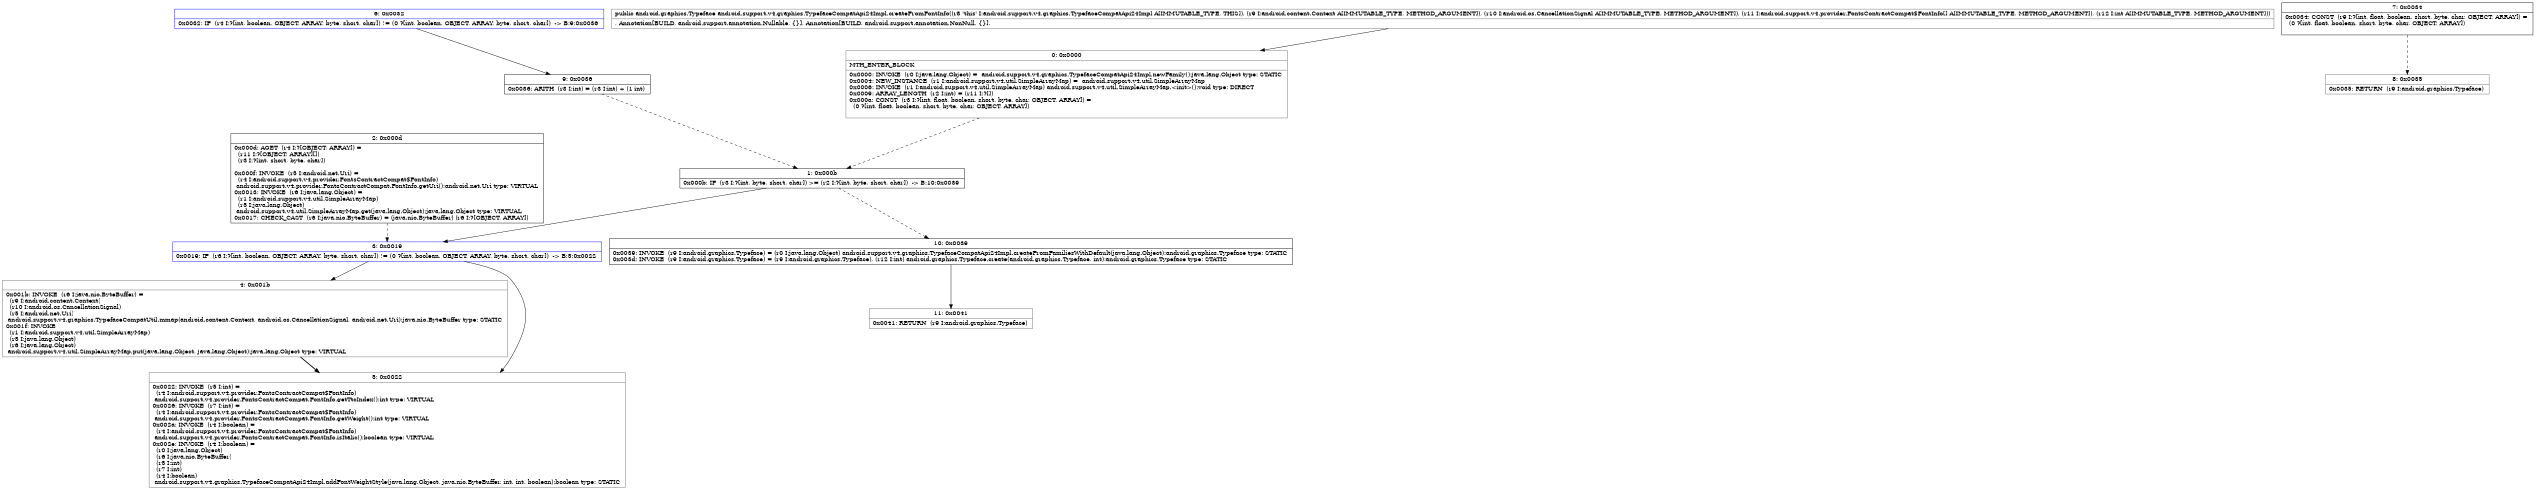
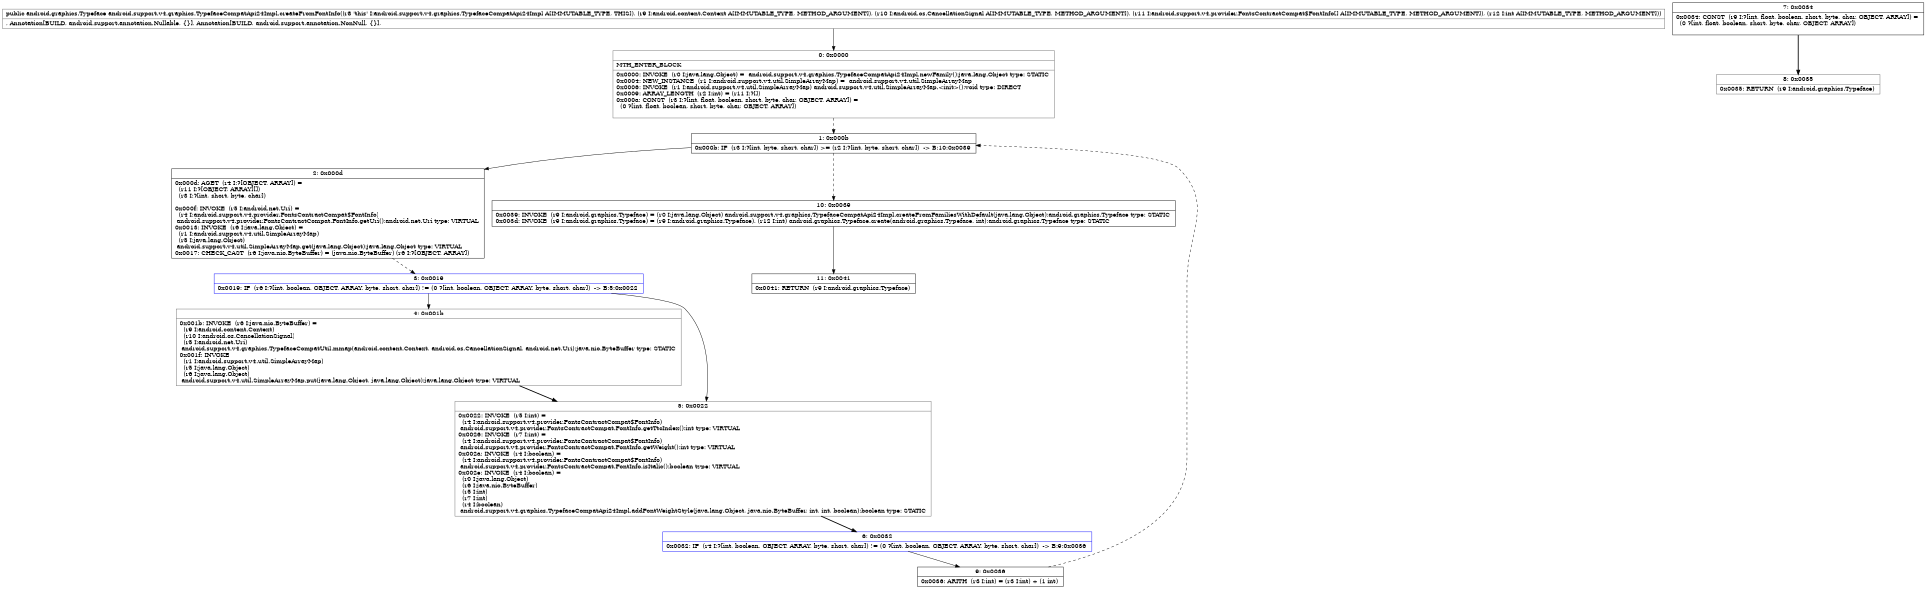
(2407, 53) -> (1798, 53)
(607, 215) -> (590, 155)
(951, 319) -> (834, 284)
none -> (837, 523)
